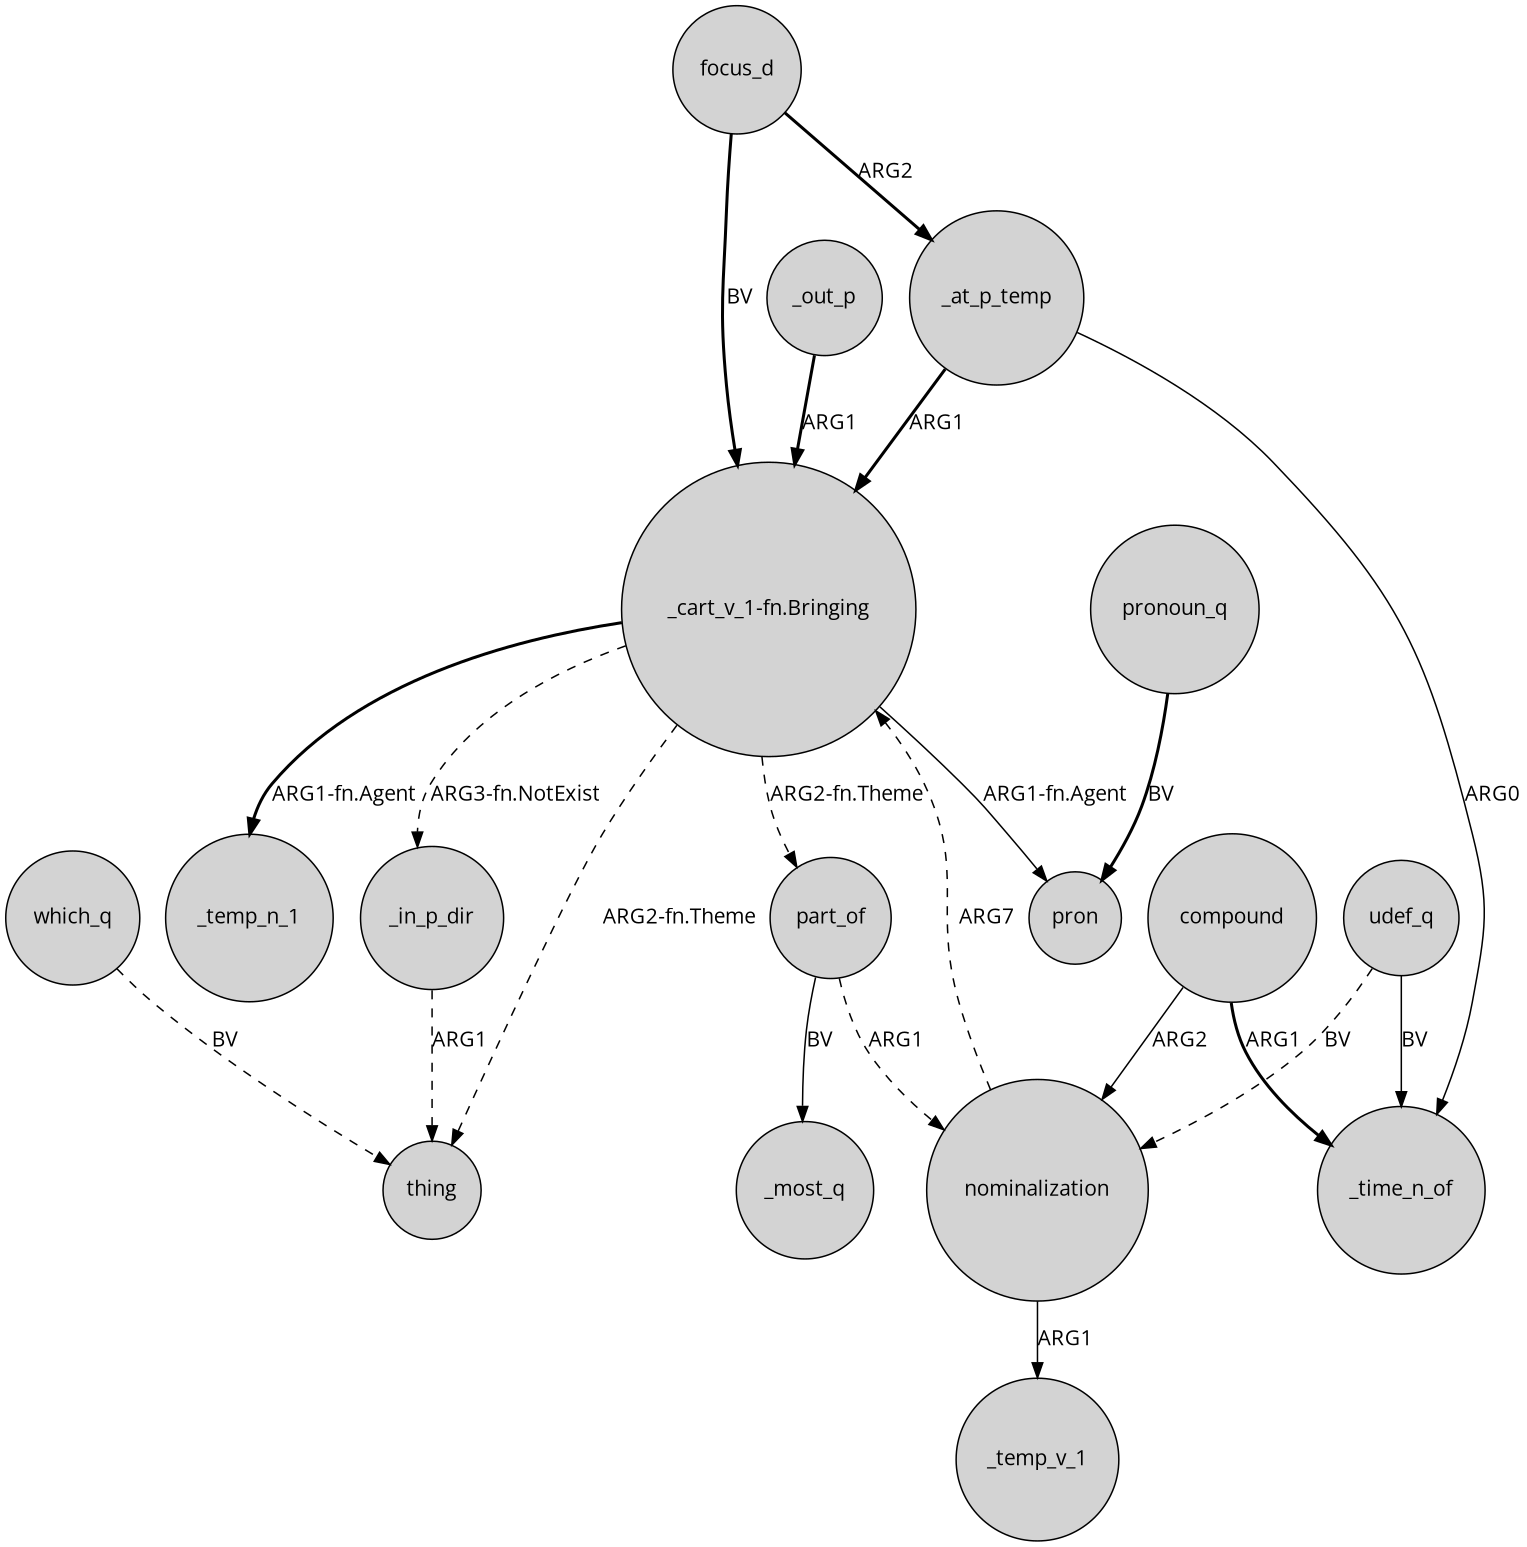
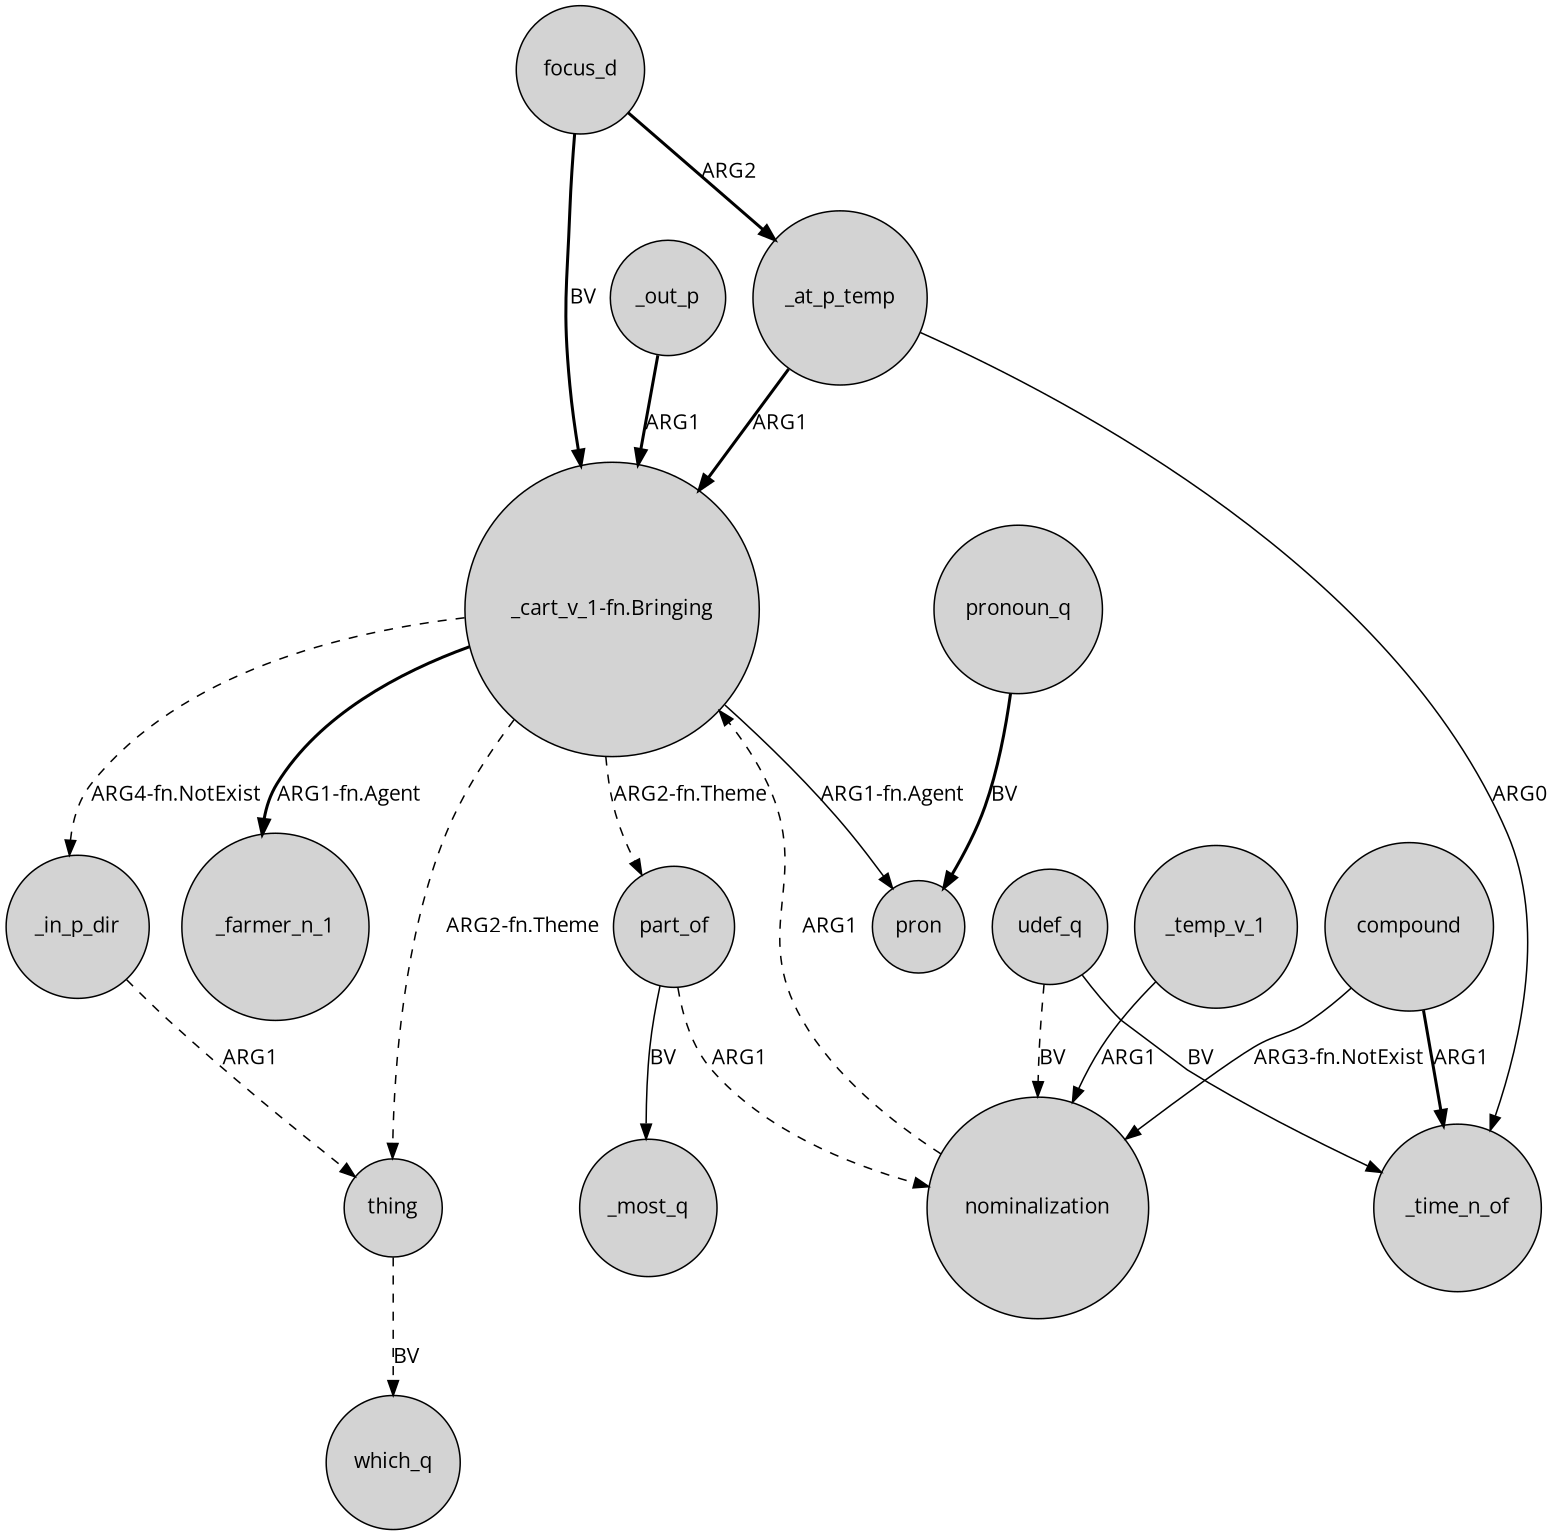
(516, 795) -> (177, 795)
(249, 918) -> (275, 927)
(987, 918) -> (830, 927)
(1180, 1041) -> (1339, 1058)
(242, 1070) -> (393, 1319)
(1037, 1332) -> (1112, 1032)
